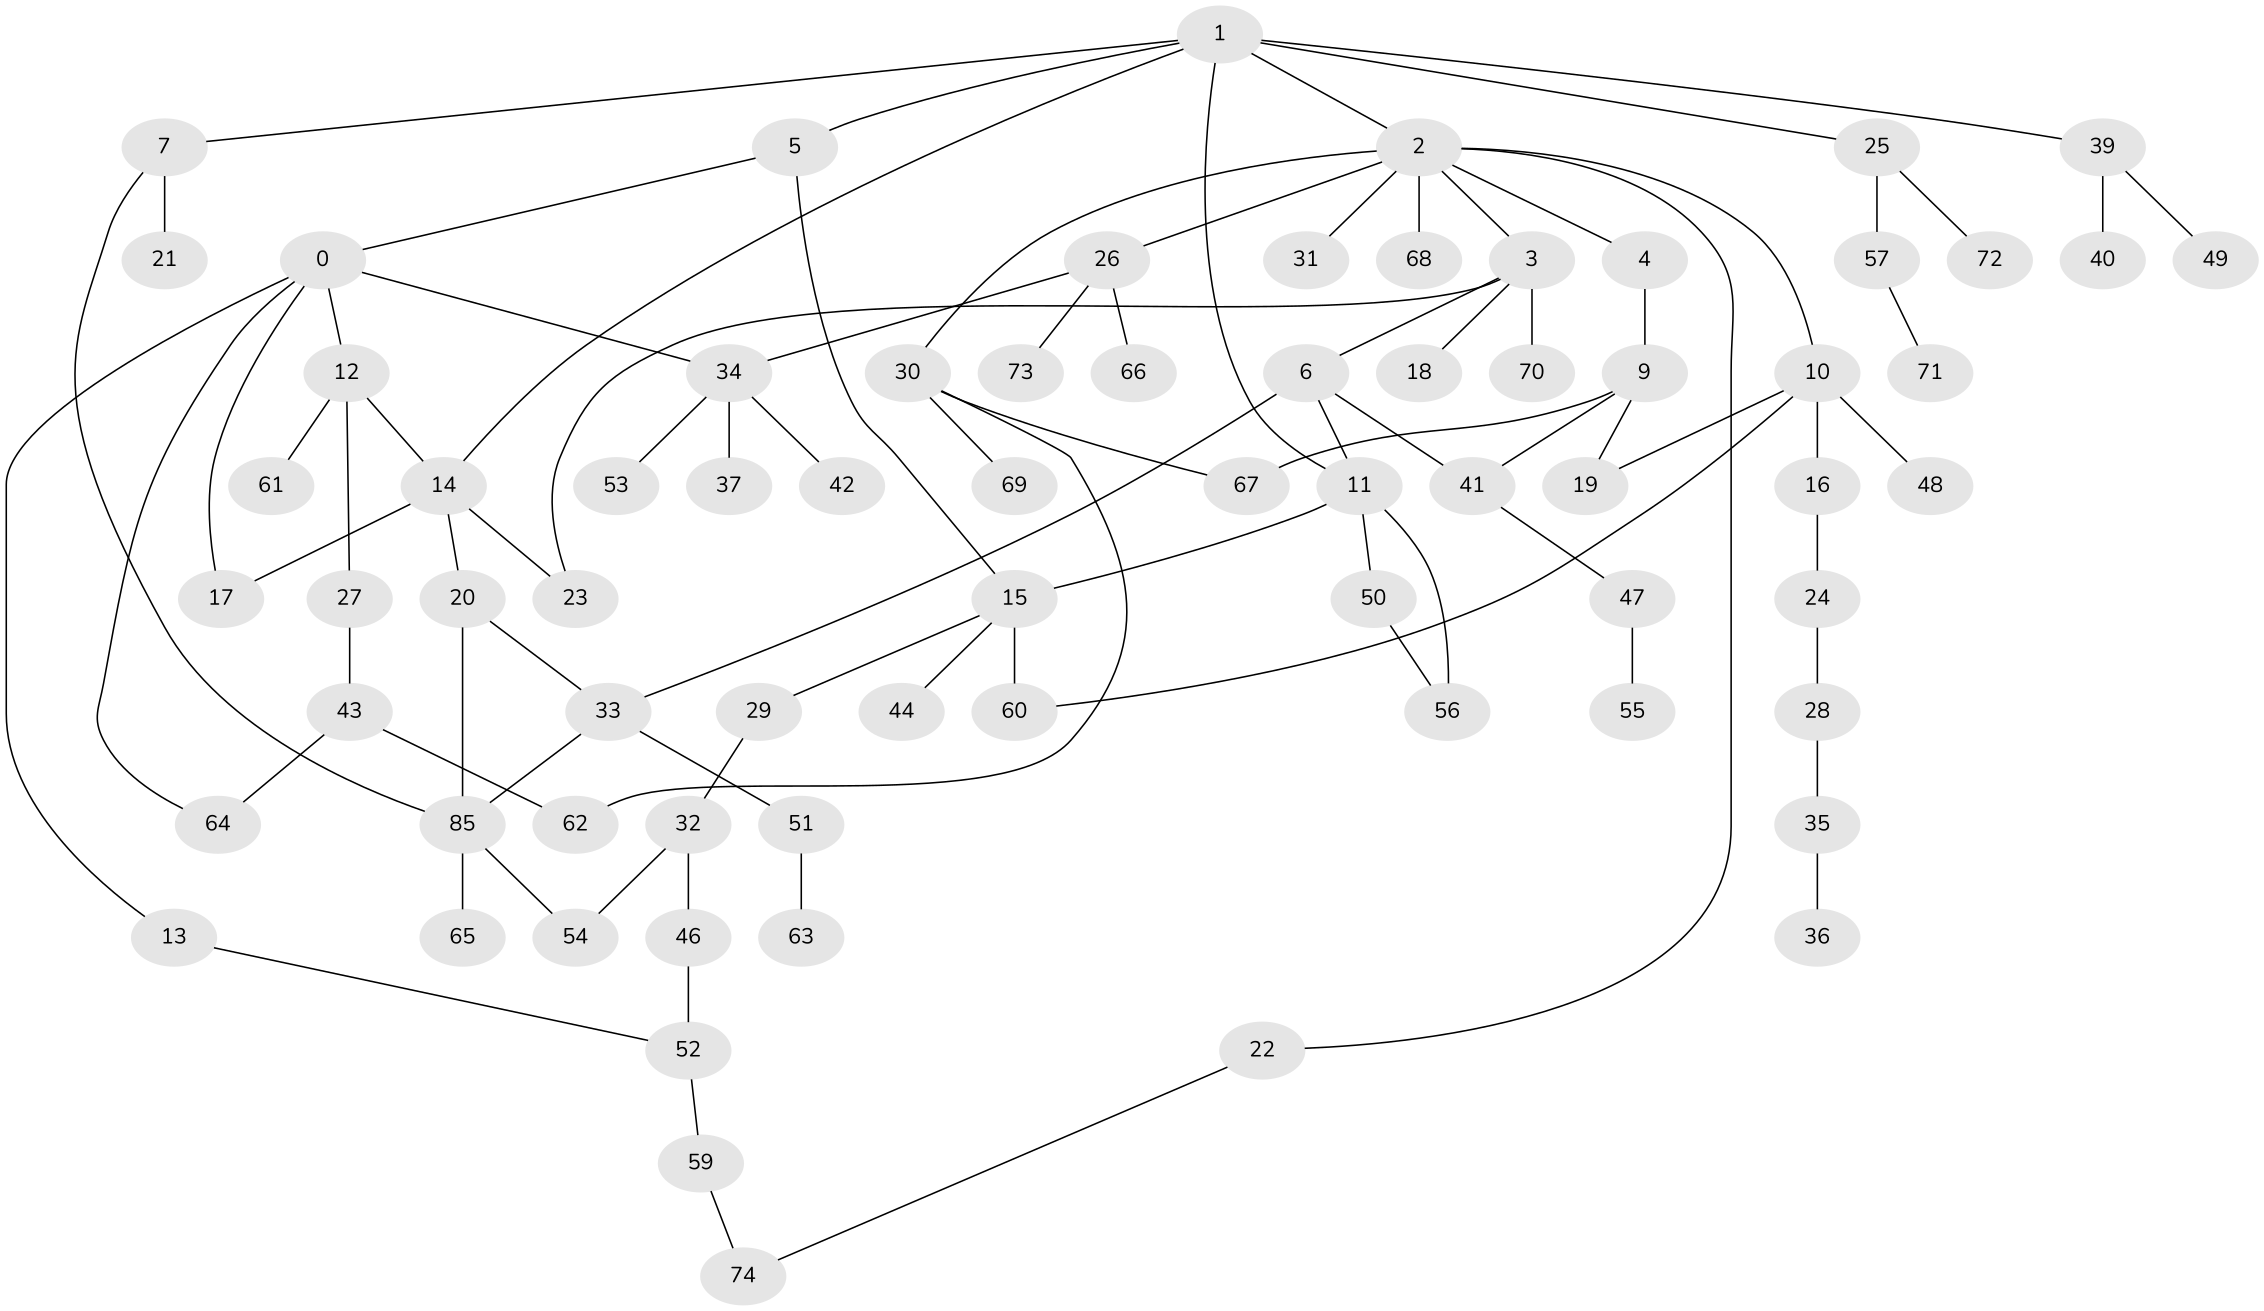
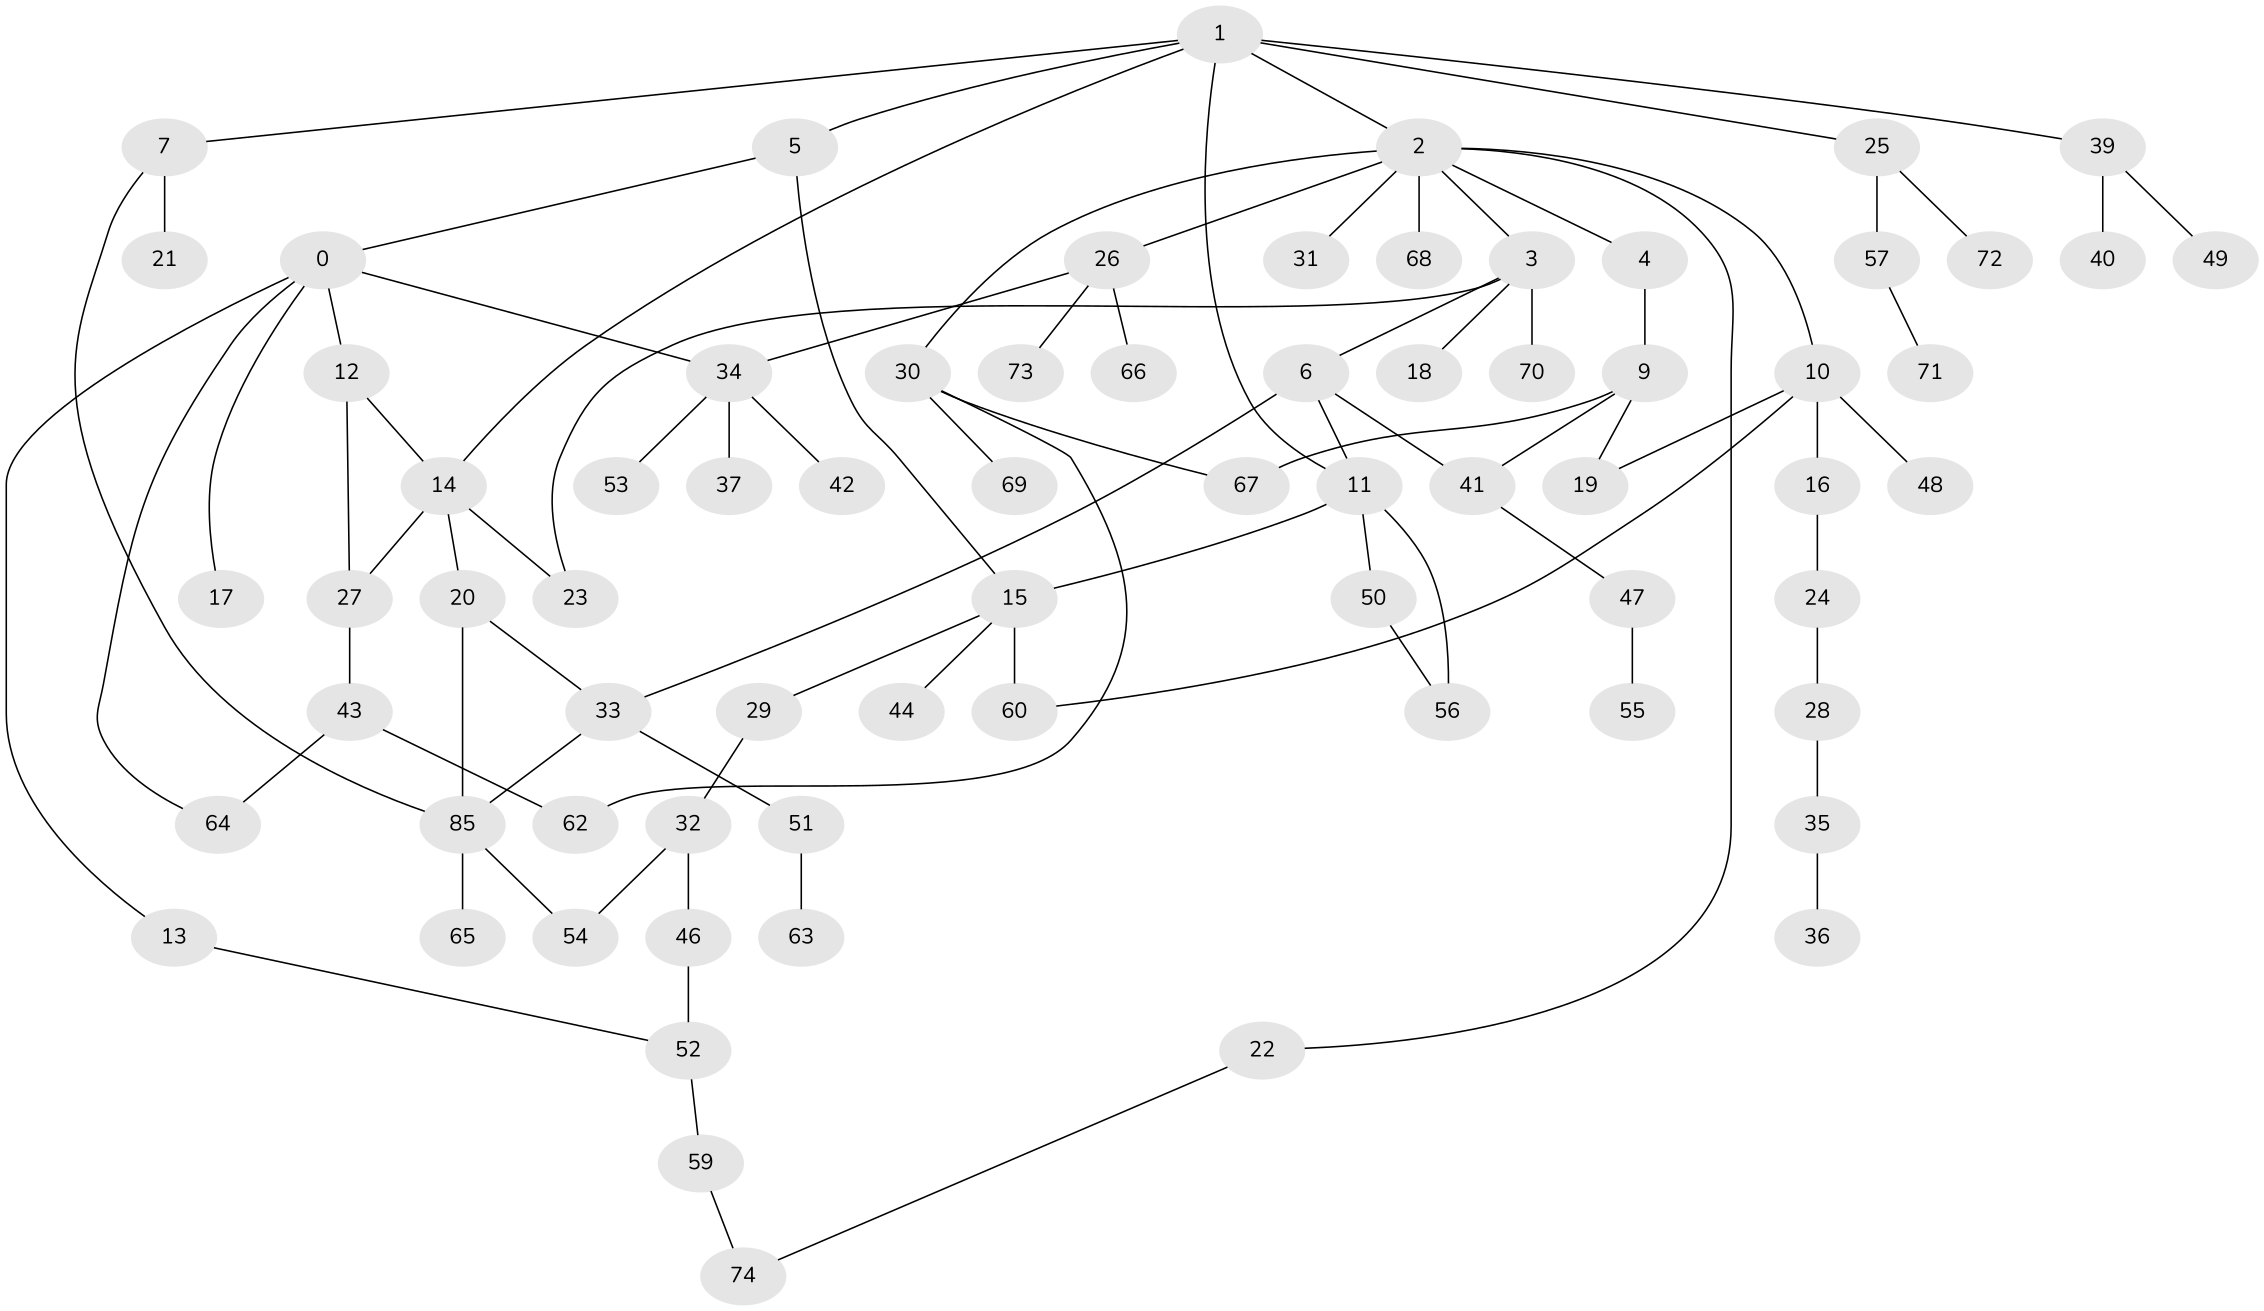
(271, 486) -> none
(333, 542) -> (397, 543)
